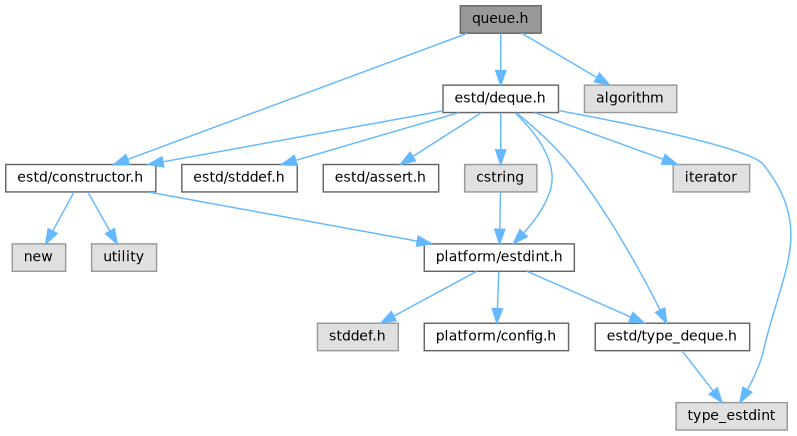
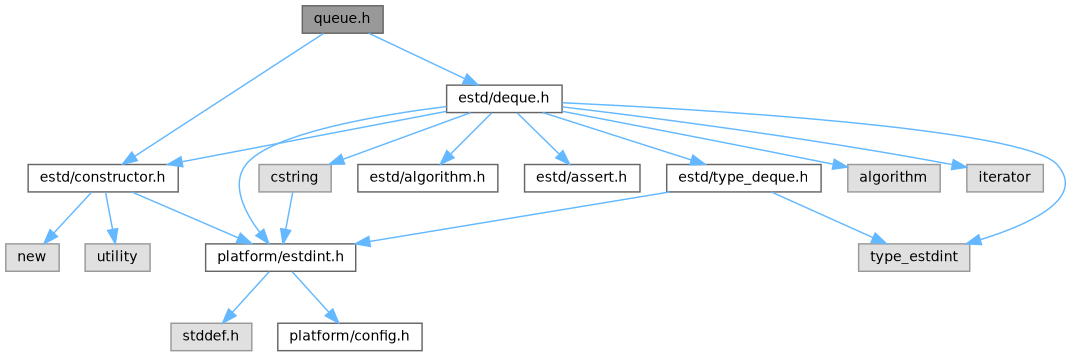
(559, 55) -> (698, 137)
(240, 178) -> (428, 178)
(579, 294) -> (520, 217)
